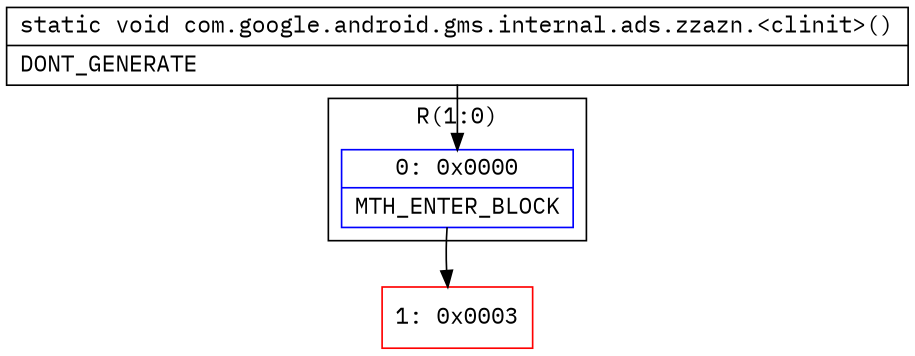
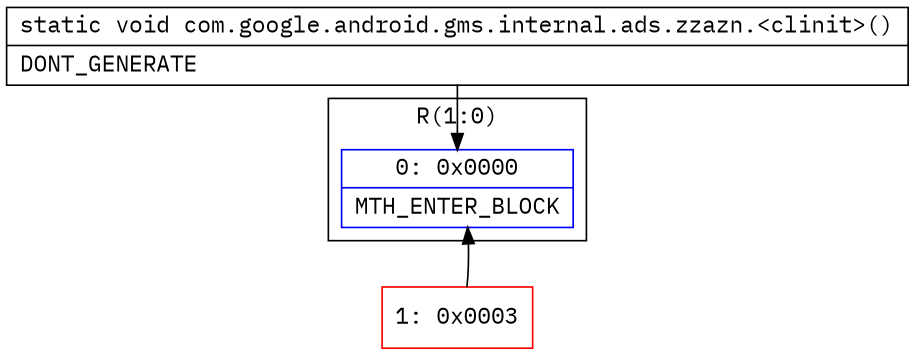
(446, 251) -> (468, 266)
